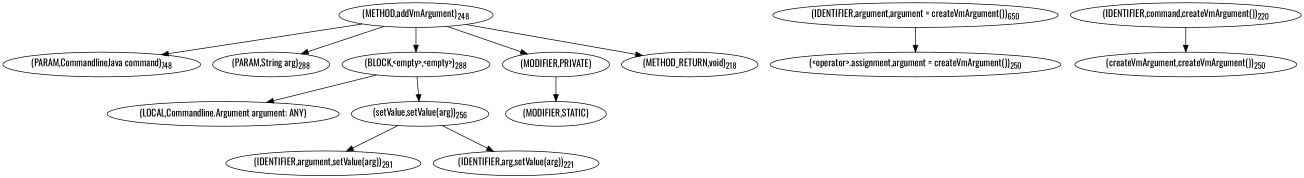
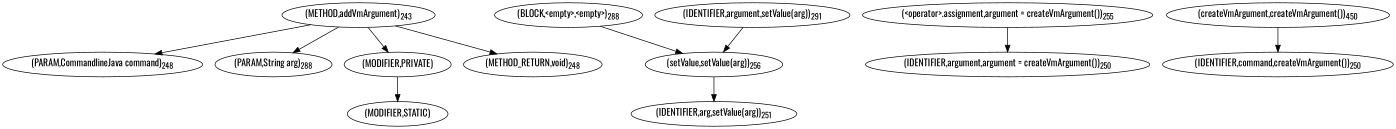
(464, 14) -> (406, 14)
(1014, 14) -> (1106, 63)
(1263, 14) -> (1355, 63)
(416, 36) -> none
(915, 36) -> (1008, 36)
(1186, 36) -> (1278, 36)
(167, 63) -> (168, 63)
(731, 63) -> (574, 63)
(1016, 63) -> (1108, 14)
(1260, 63) -> (1352, 14)
(223, 114) -> none
(375, 137) -> (735, 37)
(569, 162) -> (767, 113)
